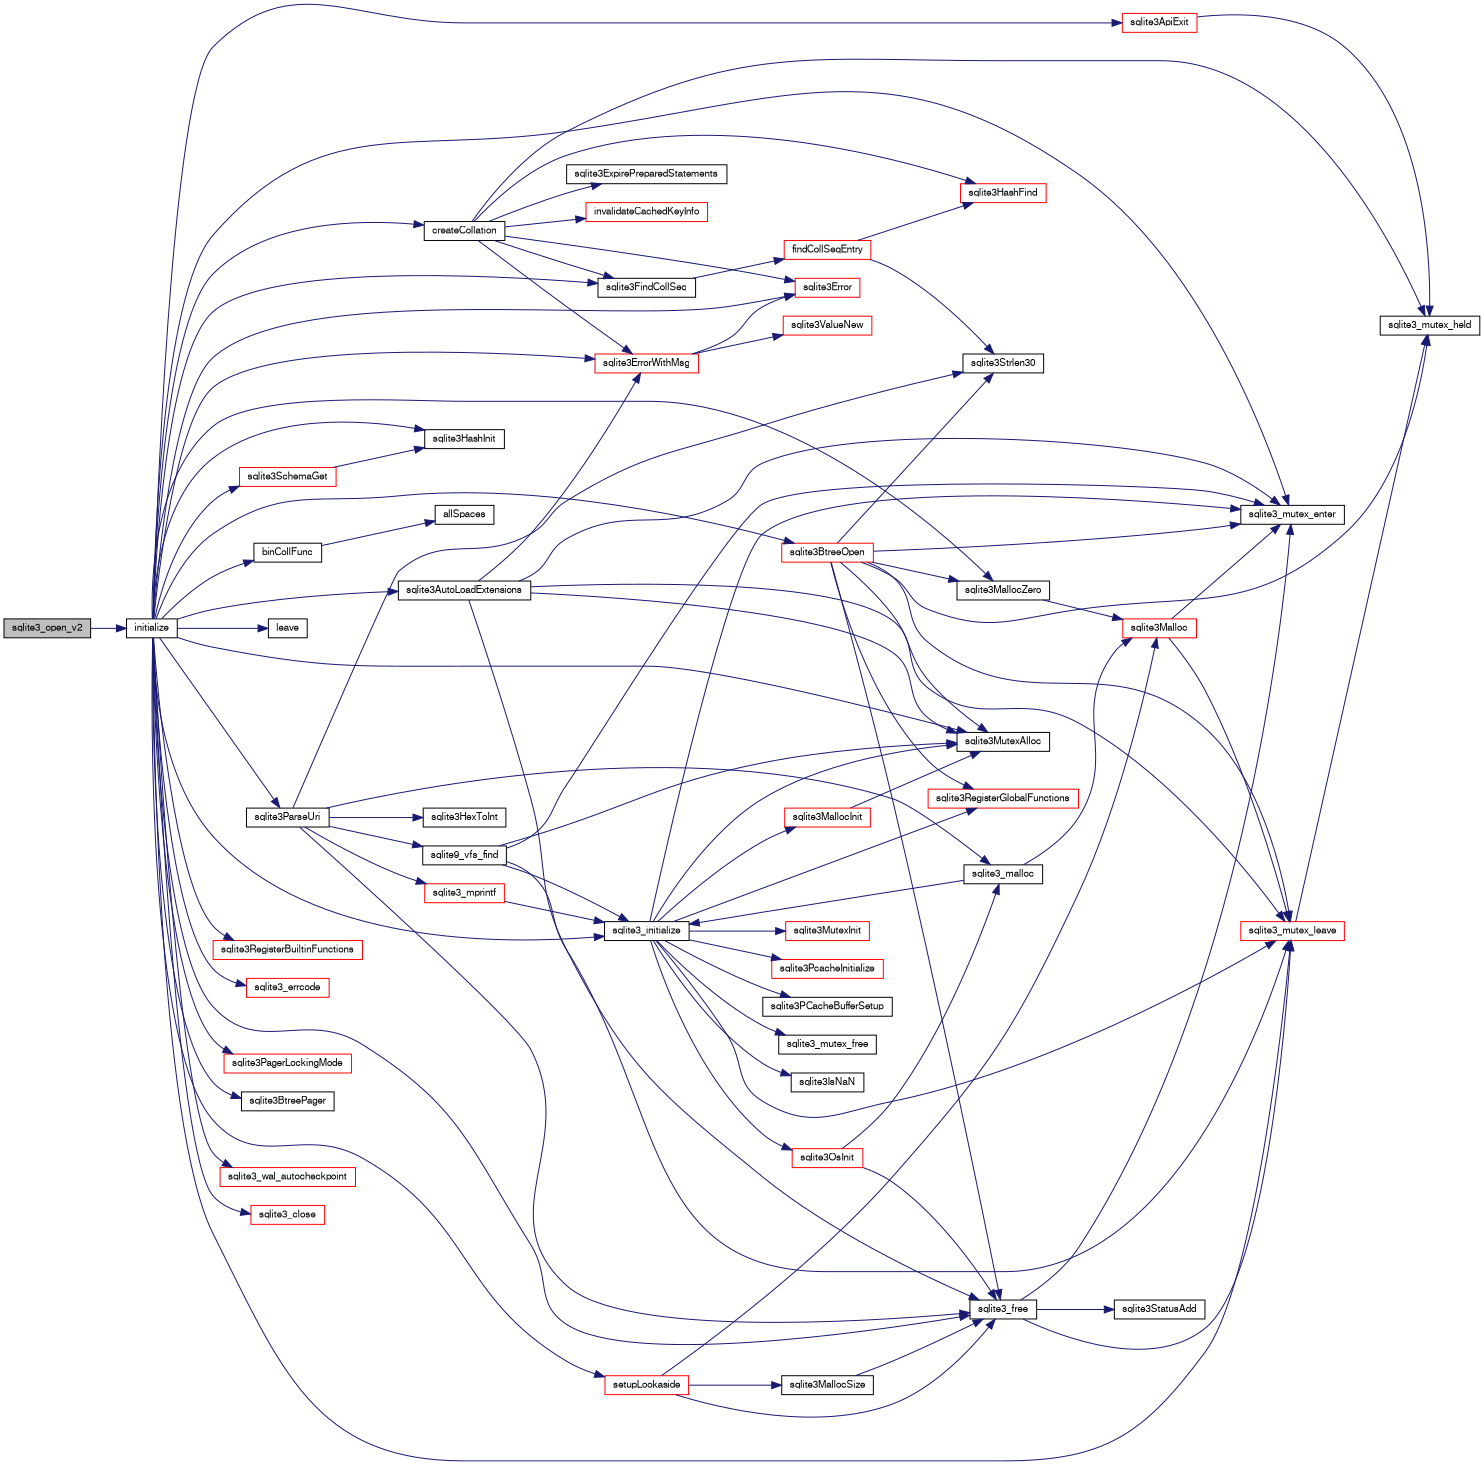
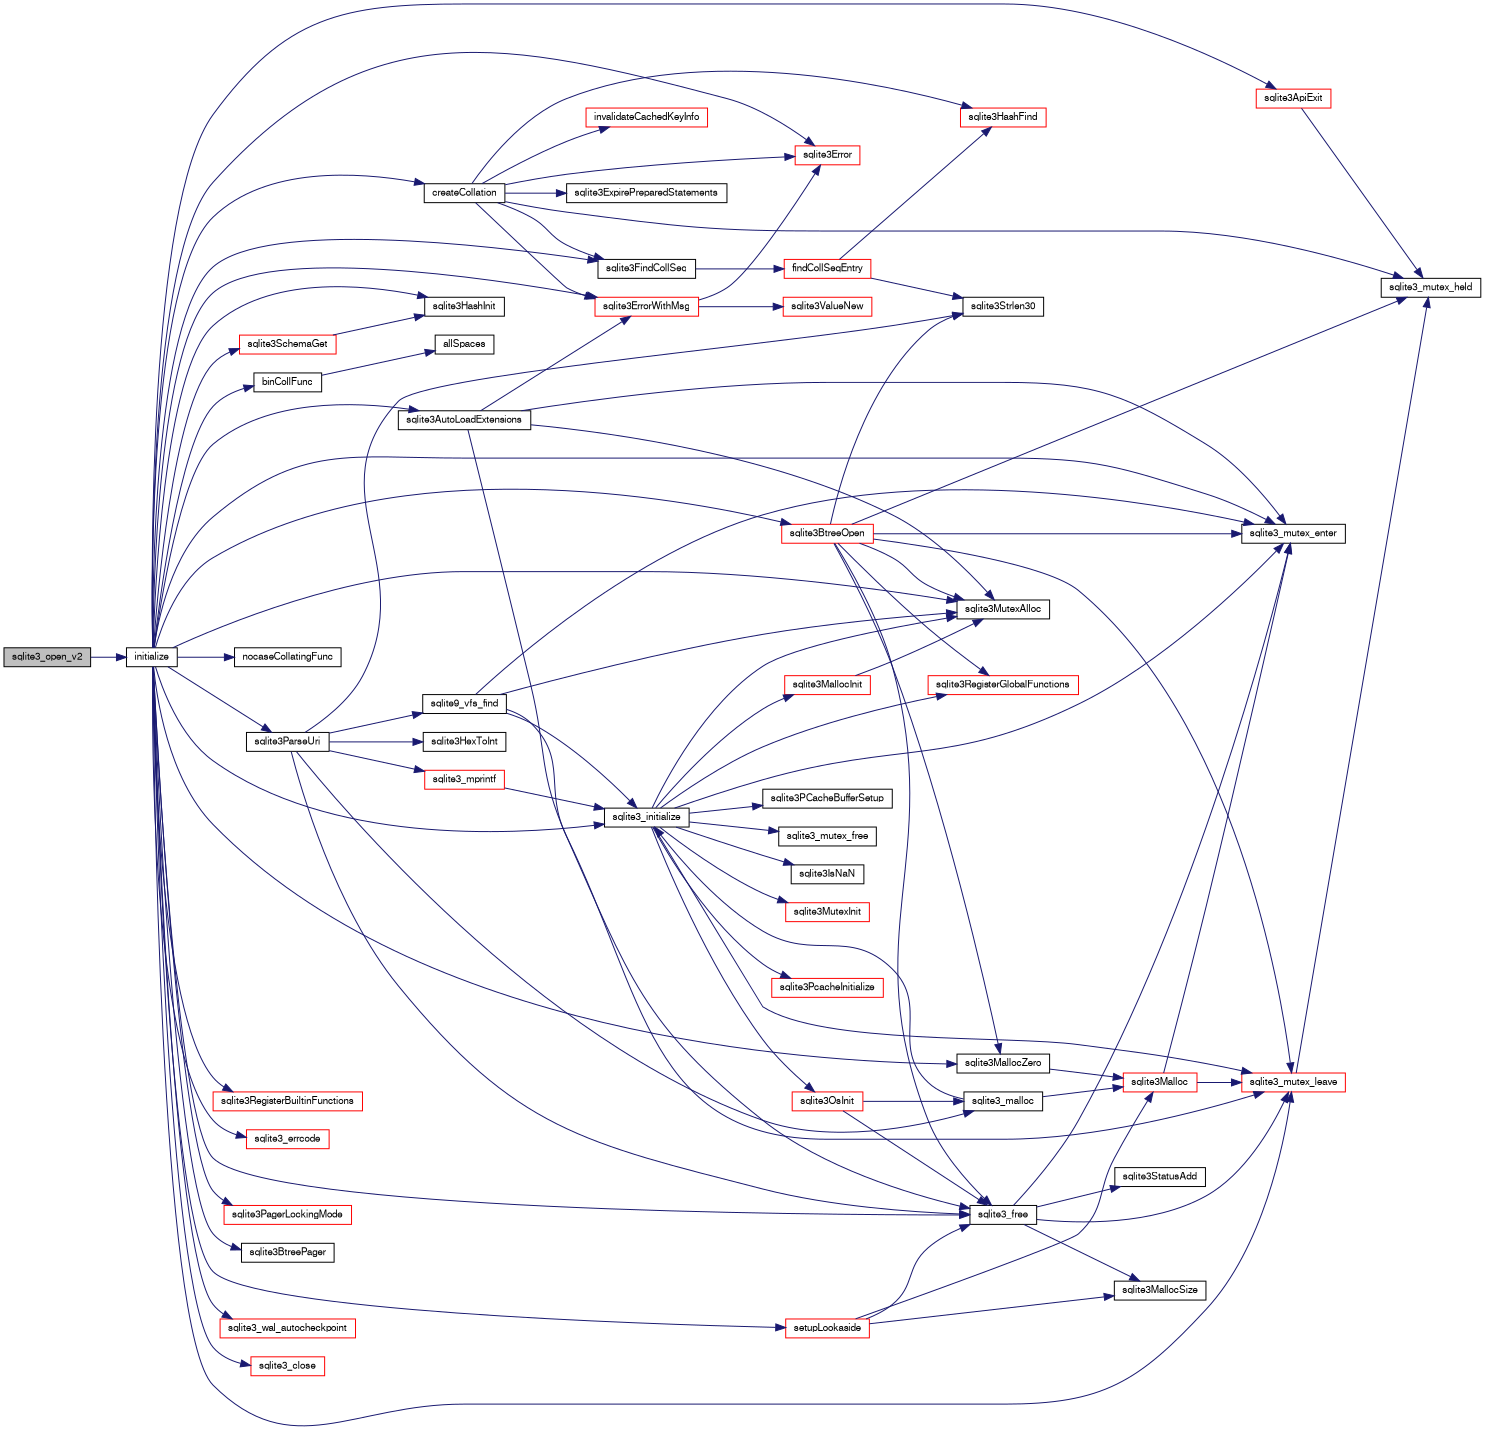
(288, 628) -> (288, 657)
(963, 706) -> none
(915, 1351) -> (1077, 1251)
